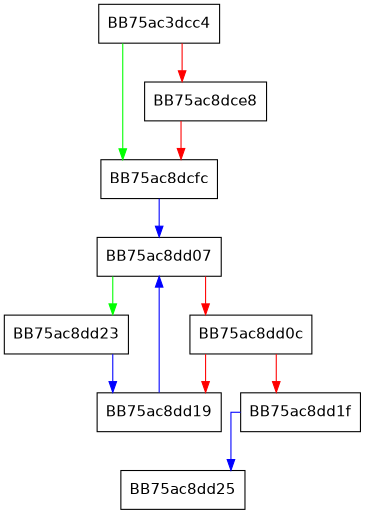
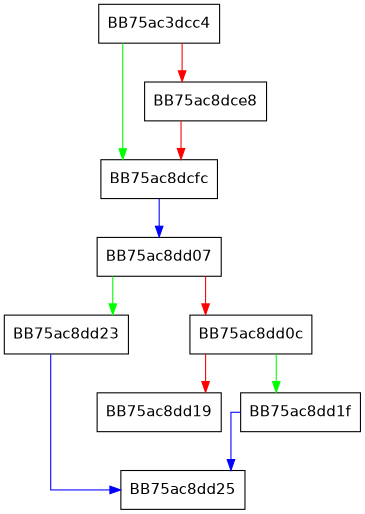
(159, 340) -> none
(113, 368) -> (51, 452)
(276, 368) -> (276, 368)
